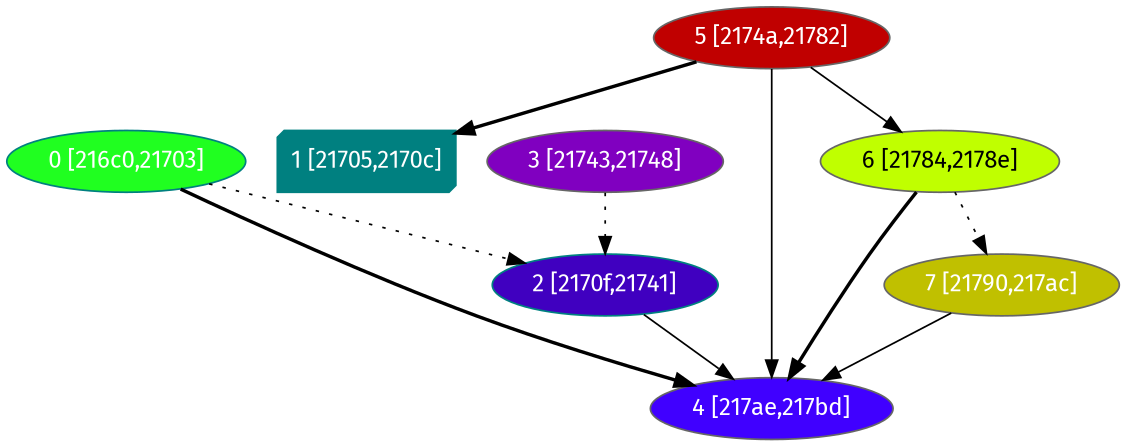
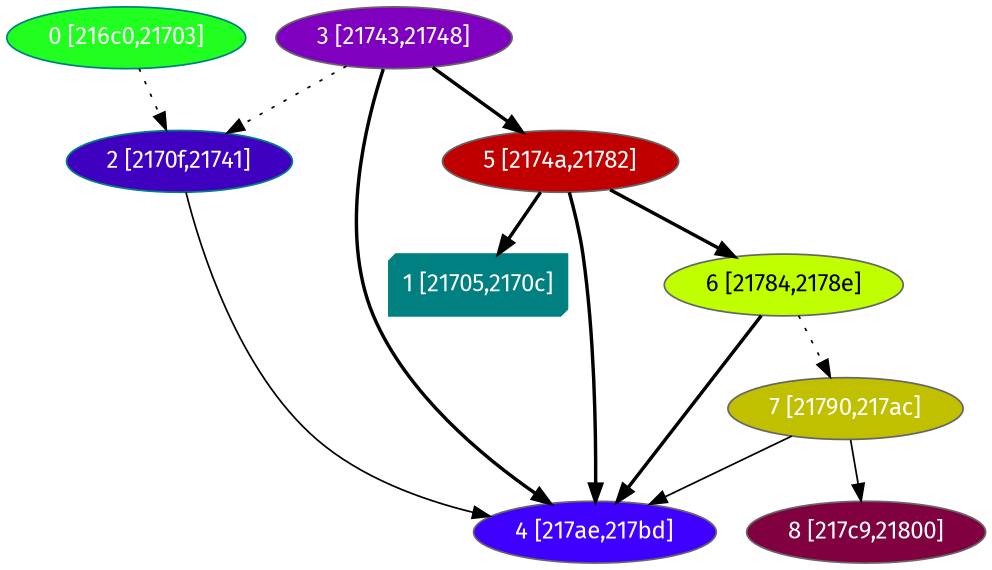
none -> (470, 94)
(849, 95) -> (665, 219)
(772, 214) -> (591, 337)
(424, 296) -> (372, 312)
none -> (866, 532)
